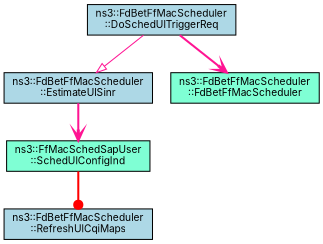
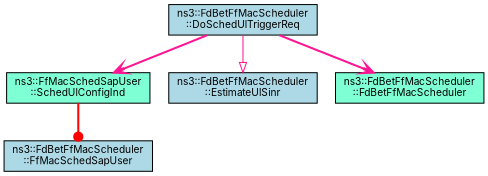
(78, 117) -> (165, 52)
(78, 224) -> (78, 156)
